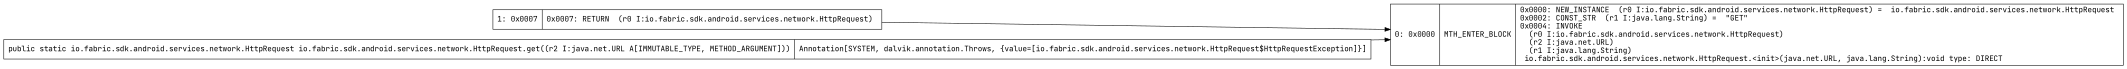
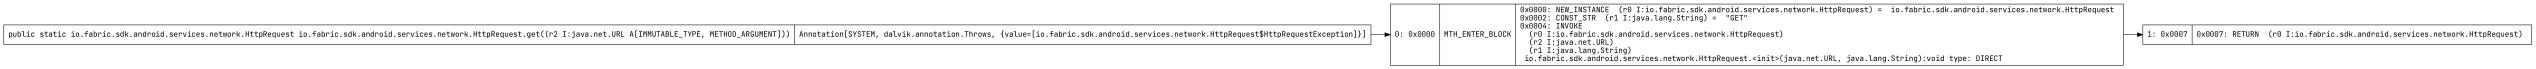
(1133, 26) -> (2130, 35)
